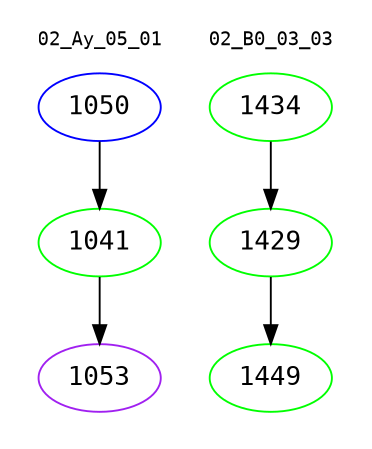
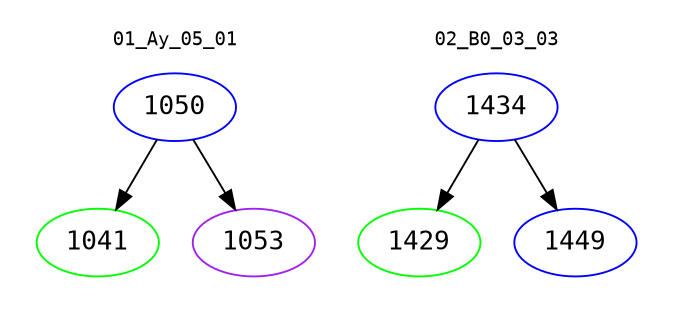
(101, 40) -> (176, 40)
(271, 107) -> (496, 107)
(100, 301) -> (209, 166)
(271, 301) -> (531, 166)
(271, 378) -> (575, 243)
